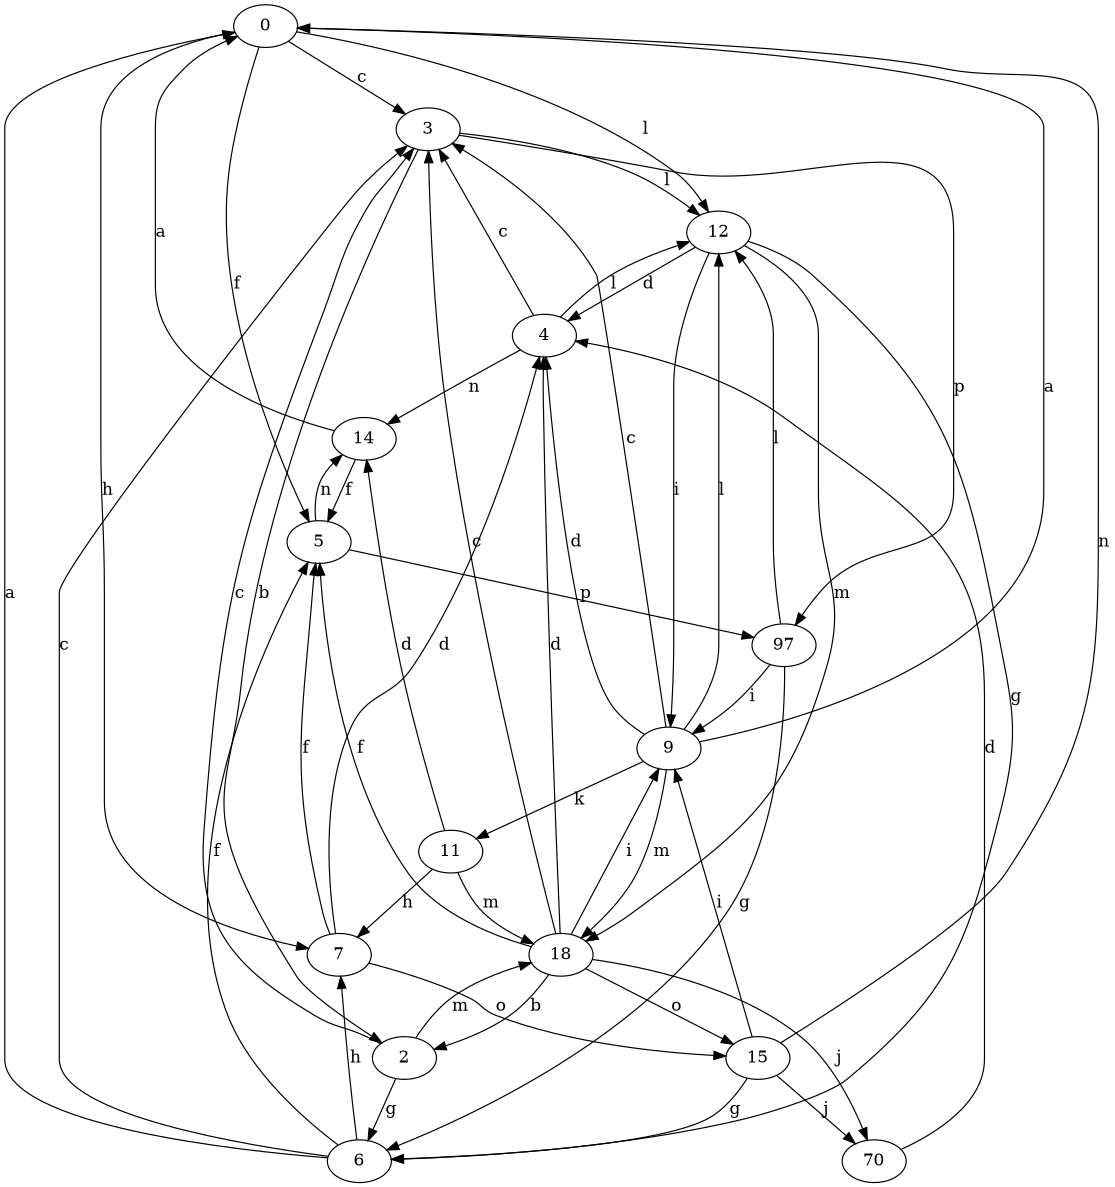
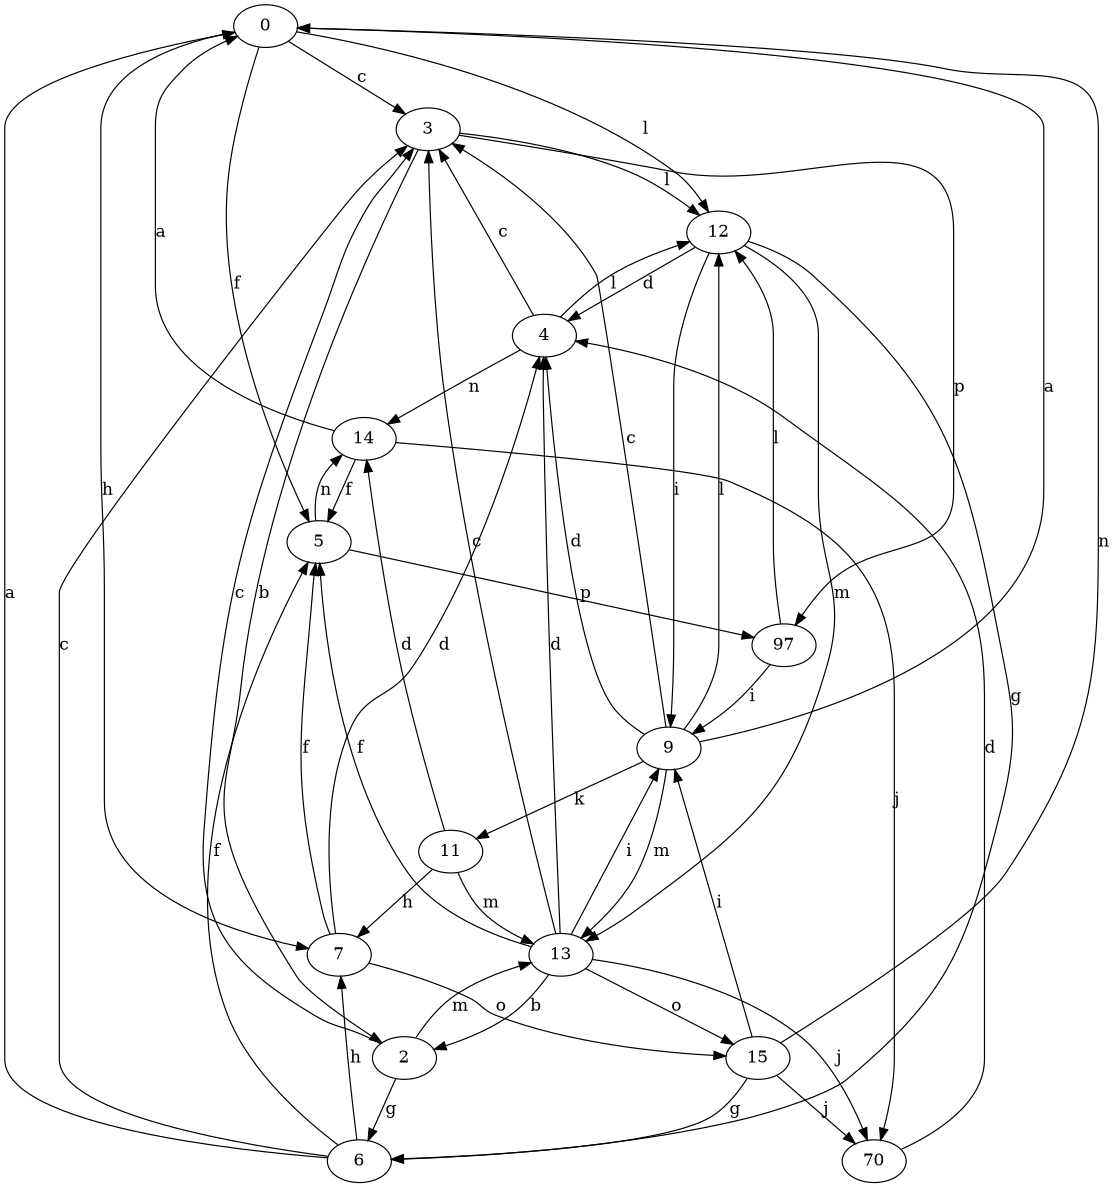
none -> (877, 601)
(561, 955) -> (561, 955)
(690, 959) -> none
